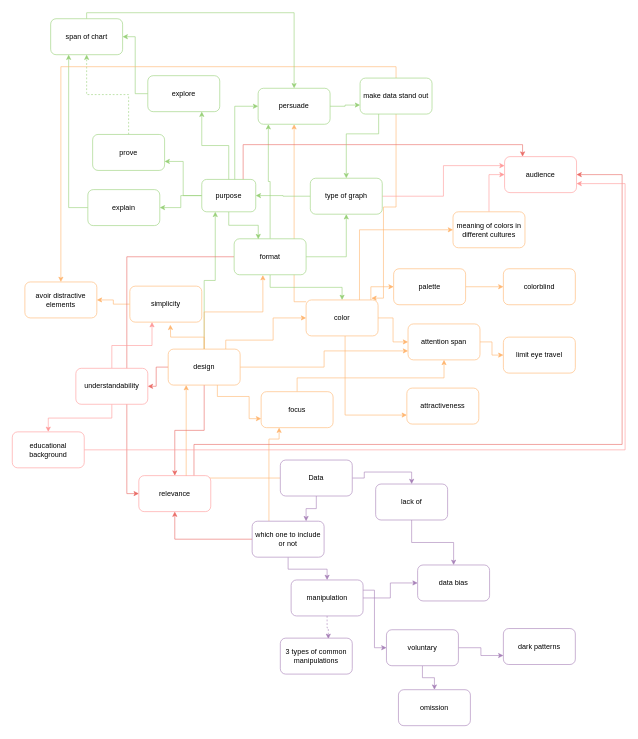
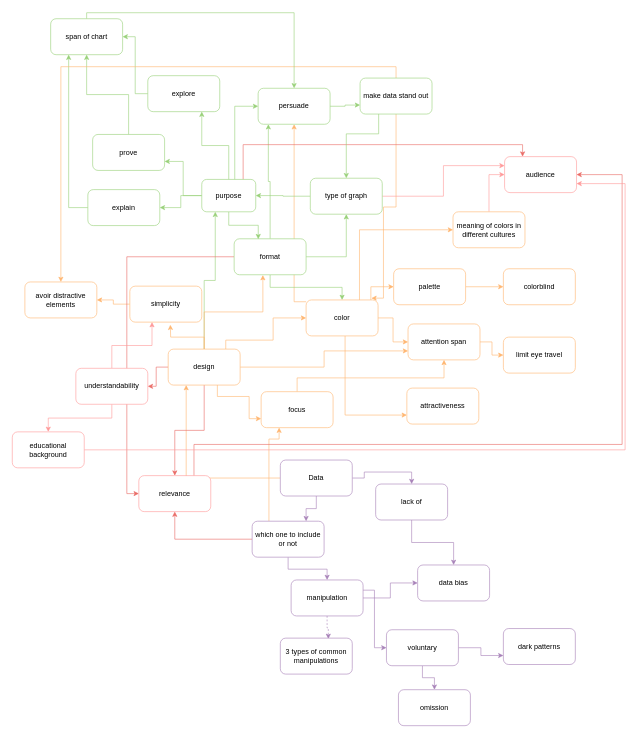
(110, 94) -> (110, 94)
